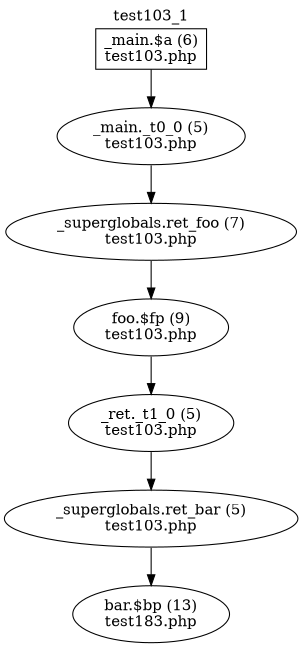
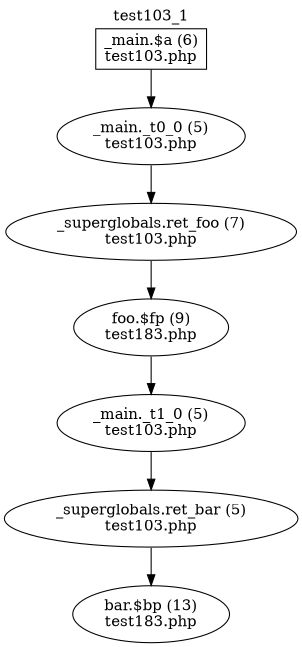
(151, 327) -> (151, 327)
(151, 423) -> (151, 423)
